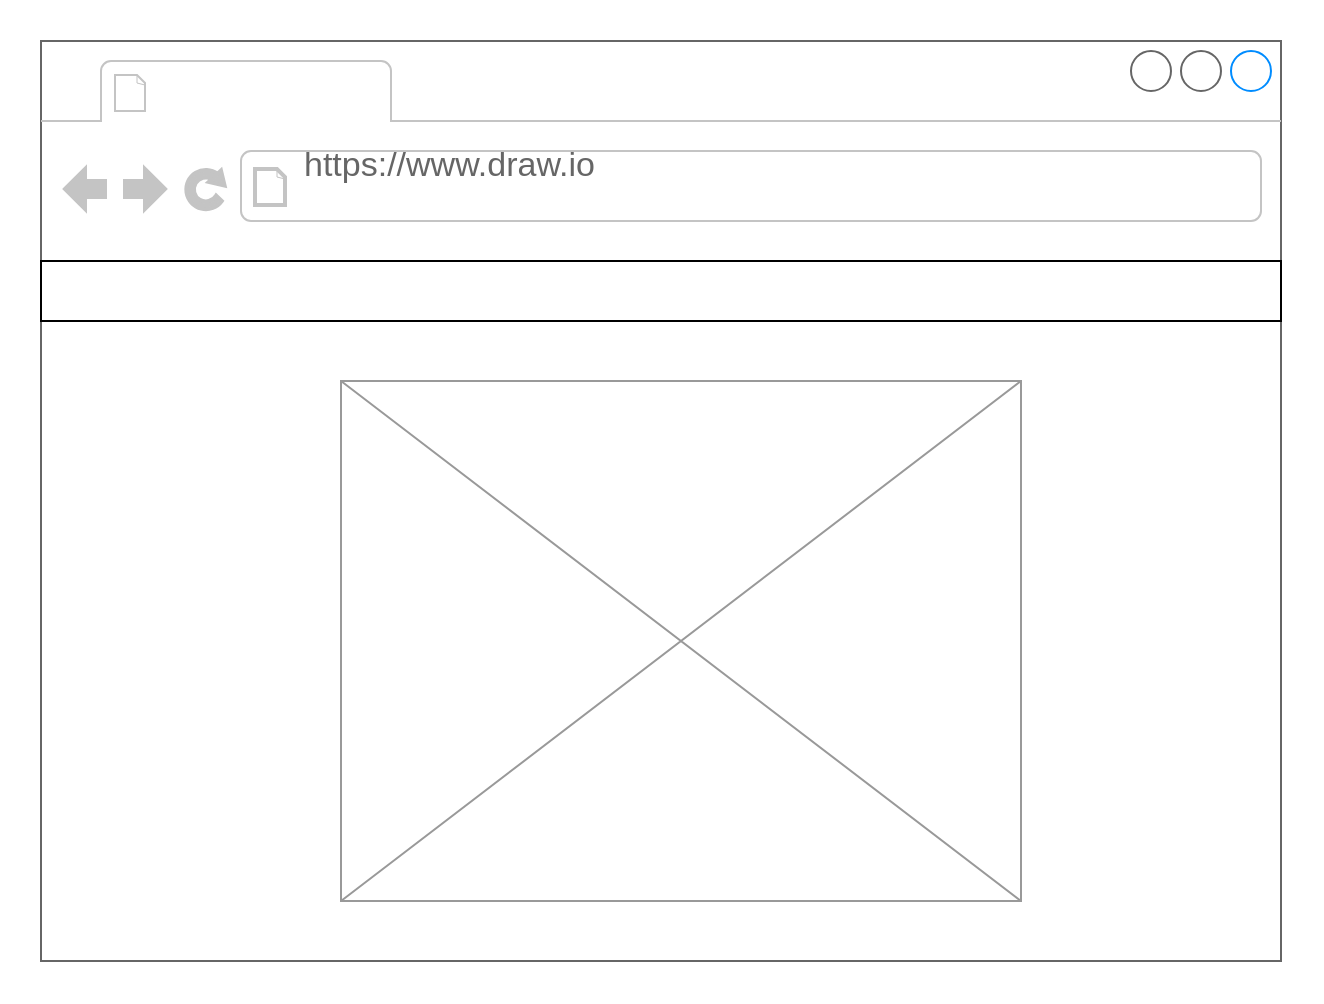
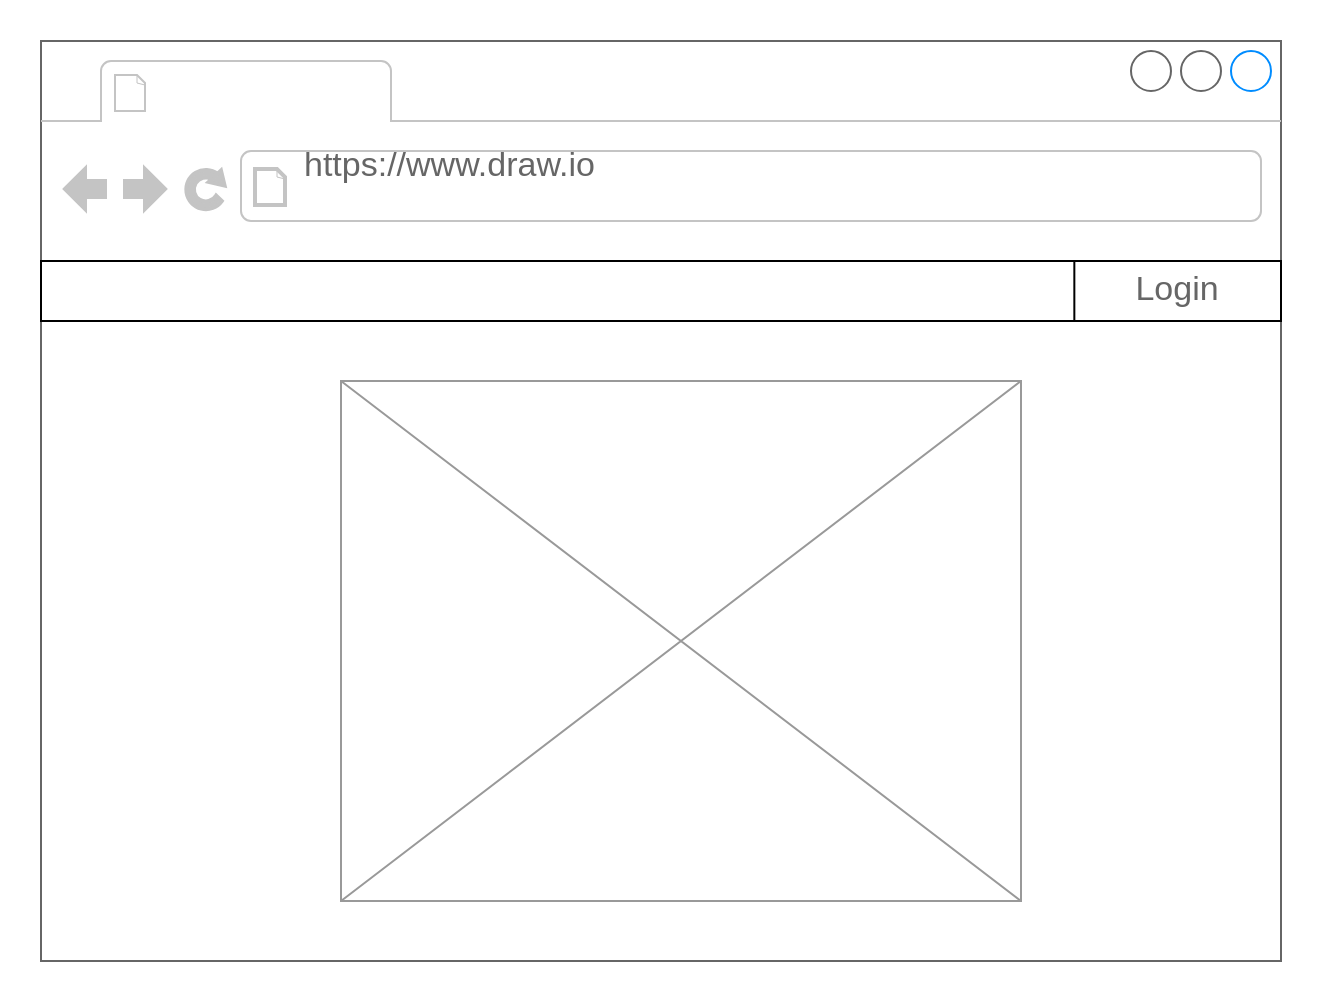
none -> (1178, 291)
